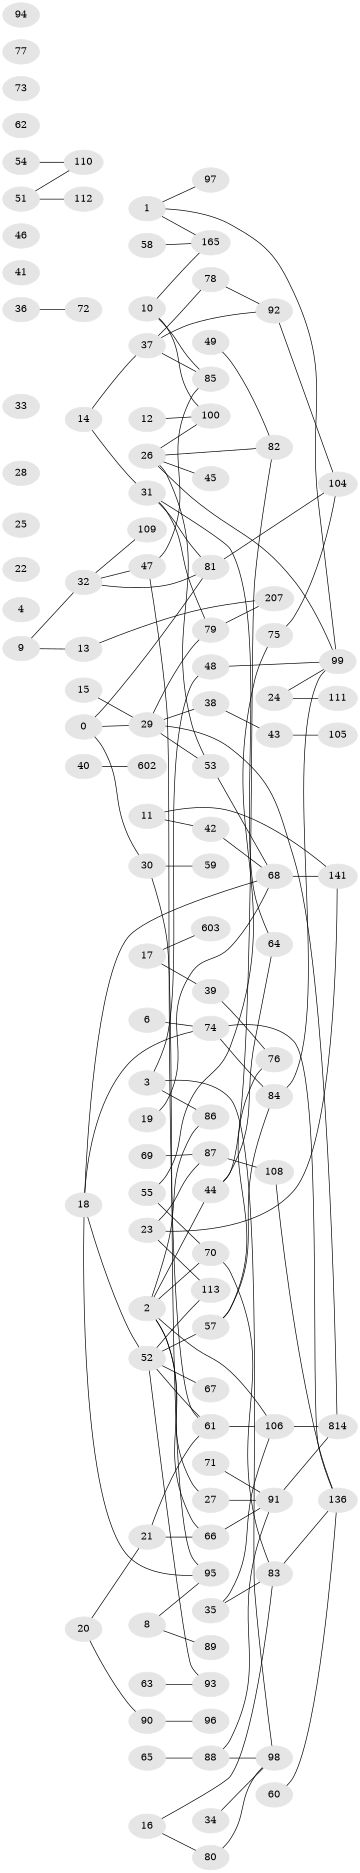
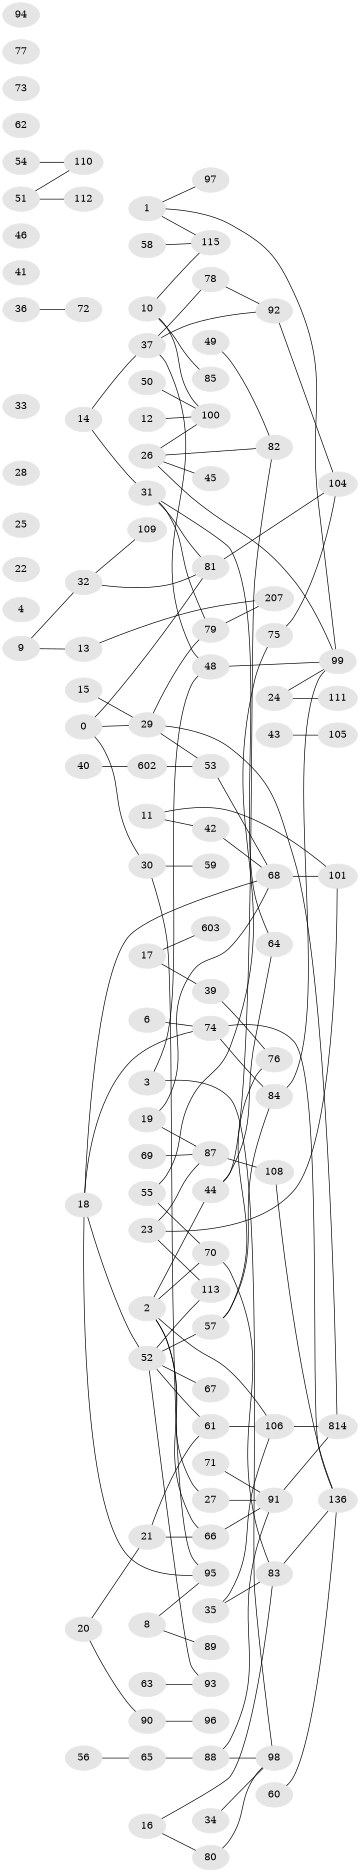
(211, 243) -> (211, 243)
(174, 360) -> (179, 506)
none -> (147, 383)
(147, 567) -> none
(184, 624) -> (180, 767)
(211, 704) -> none
(338, 876) -> (338, 876)
(211, 1117) -> none
none -> (176, 1135)
none -> (84, 1758)
